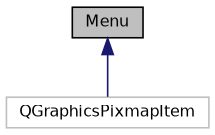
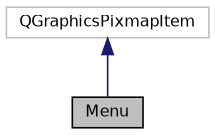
(108, 76) -> (108, 76)
